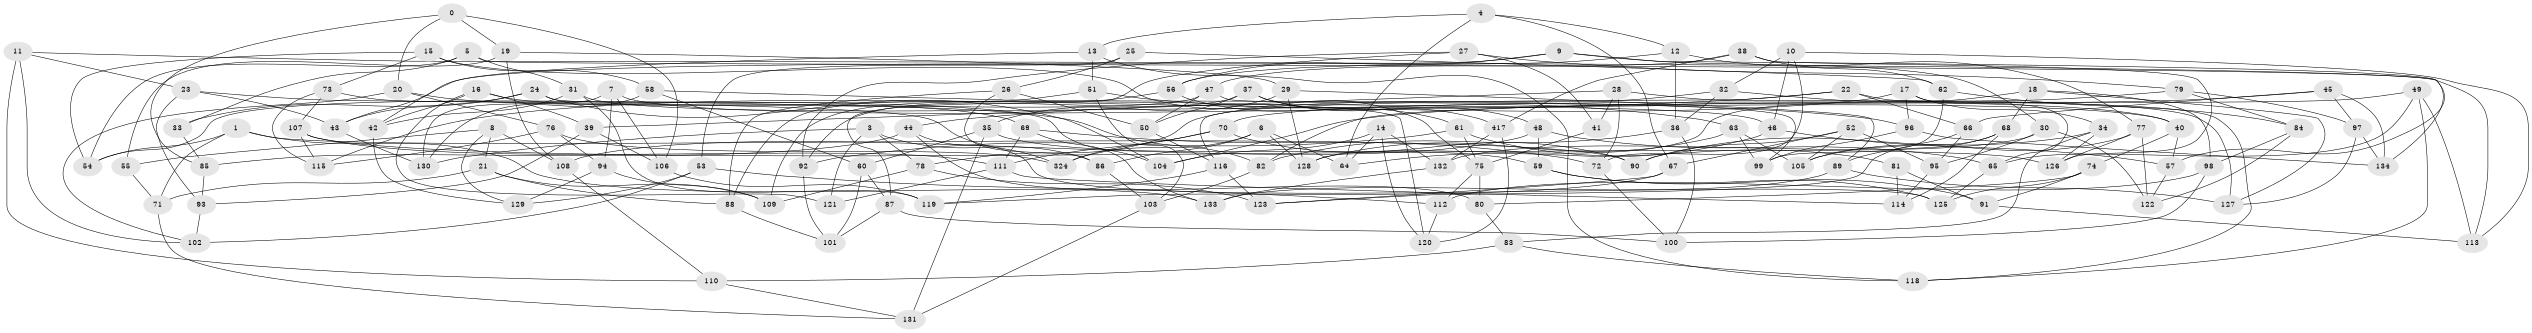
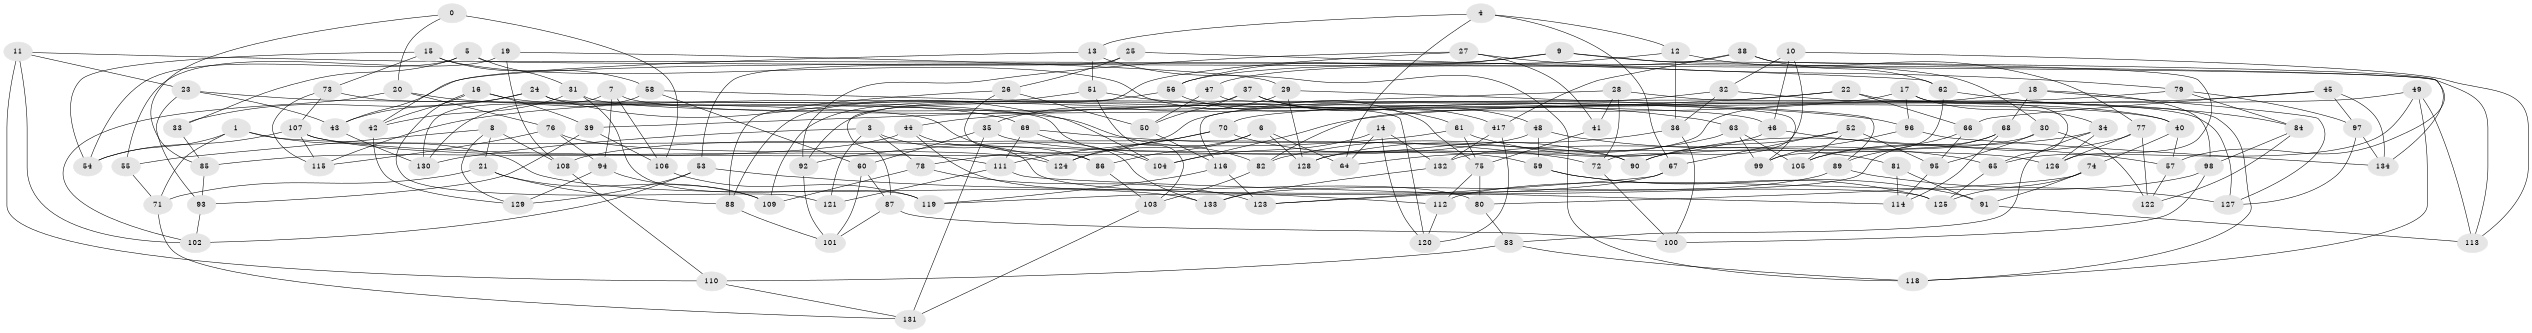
(479, 32) -> none
(643, 102) -> (218, 143)
(1061, 166) -> (1061, 166)
